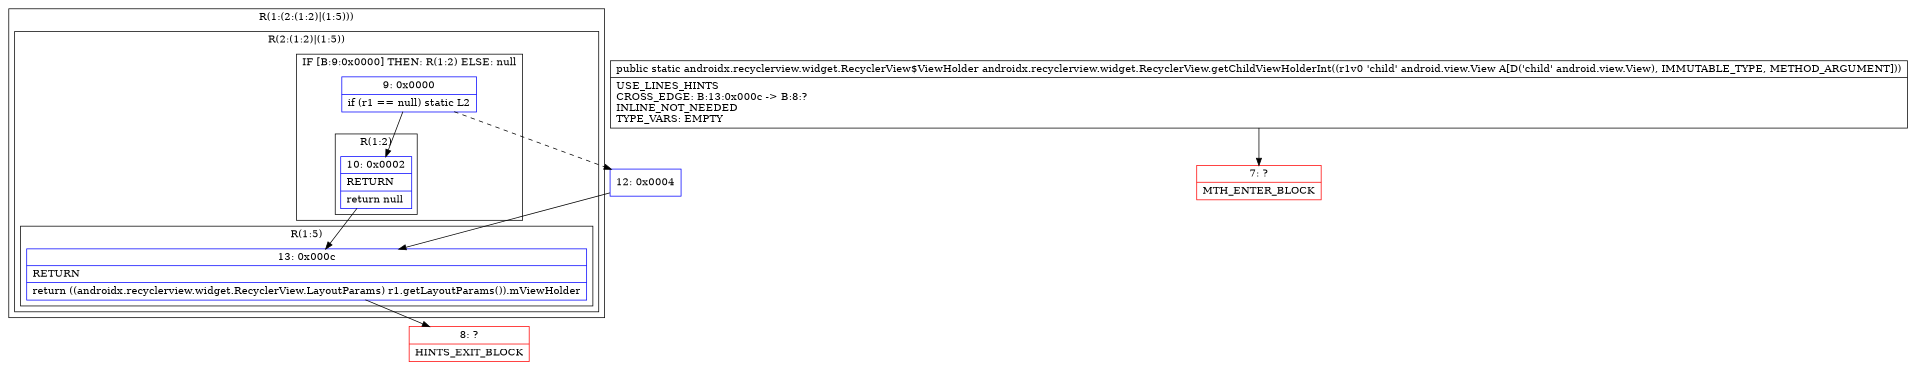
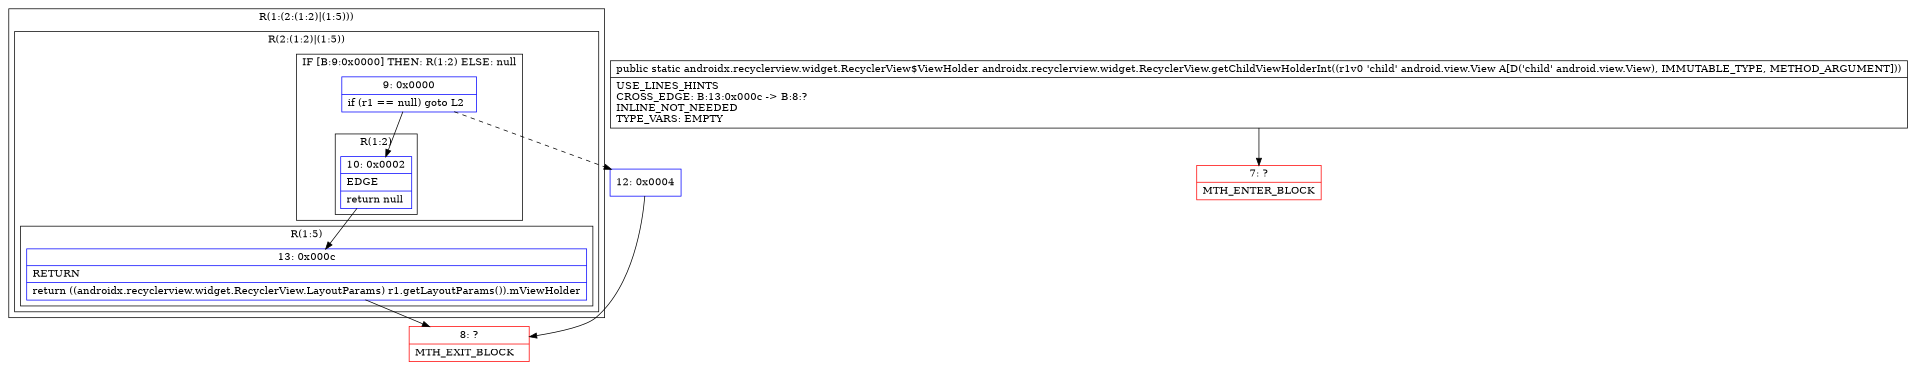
(409, 103) -> (406, 103)
(370, 182) -> (363, 182)
(528, 215) -> (618, 290)
(469, 352) -> (465, 352)
